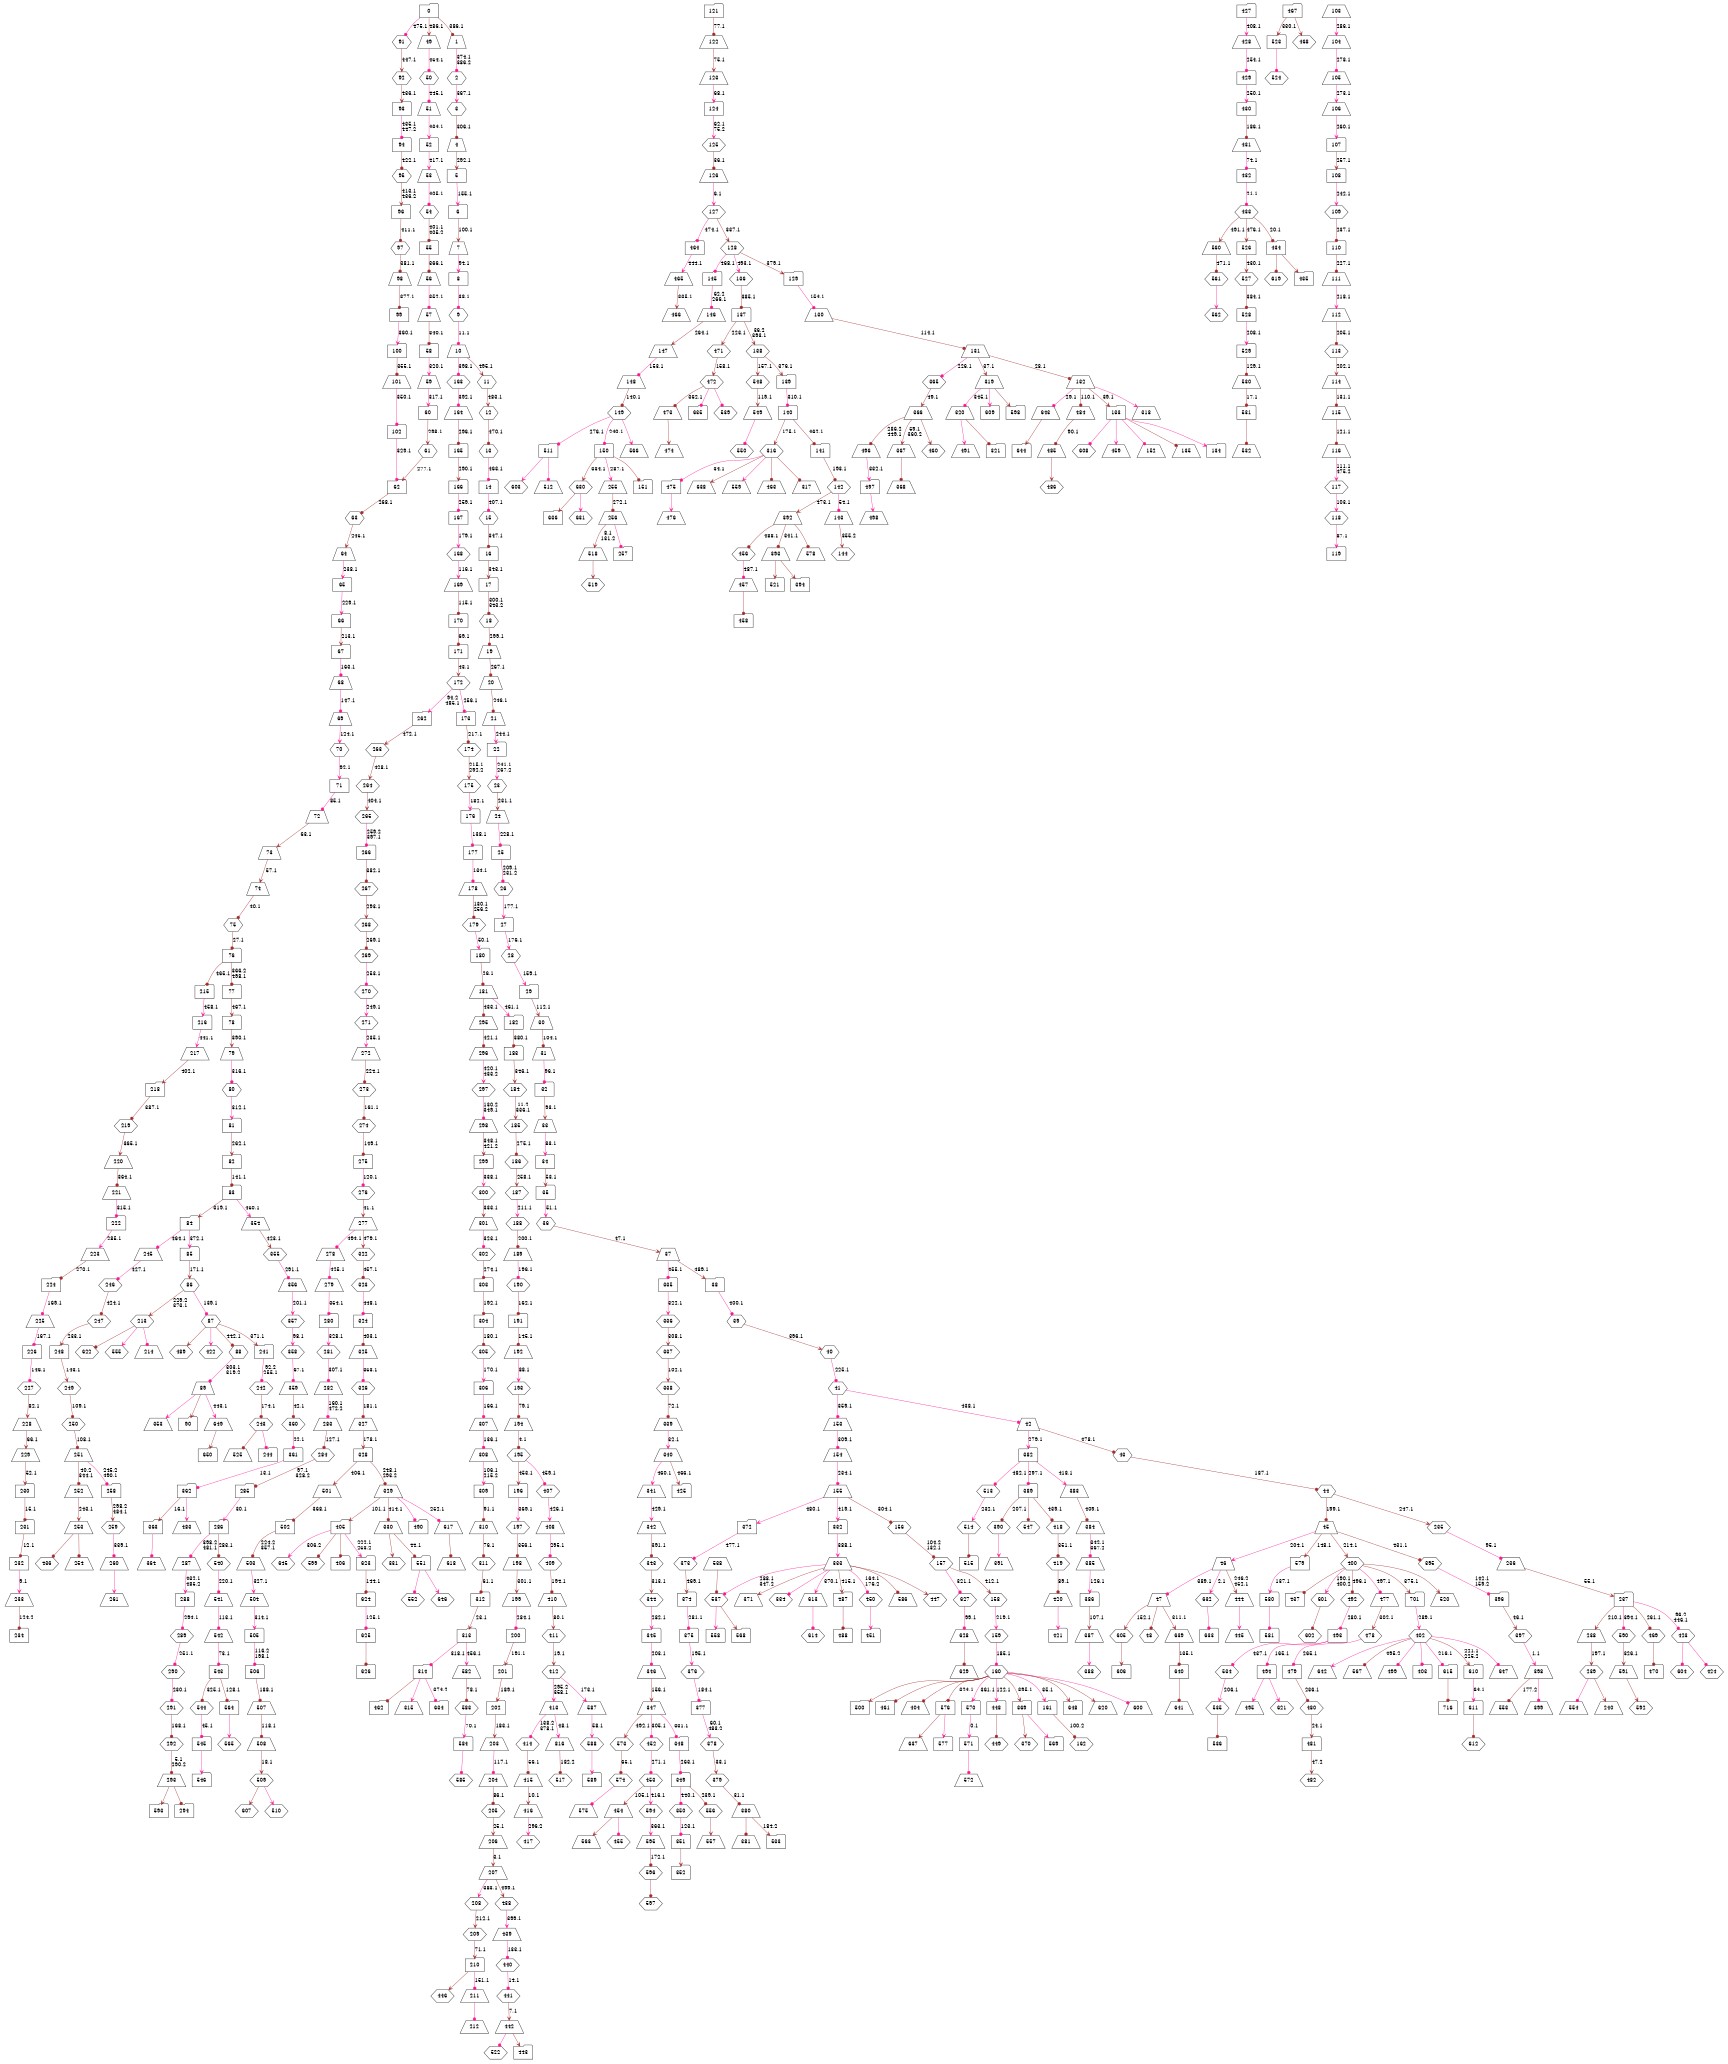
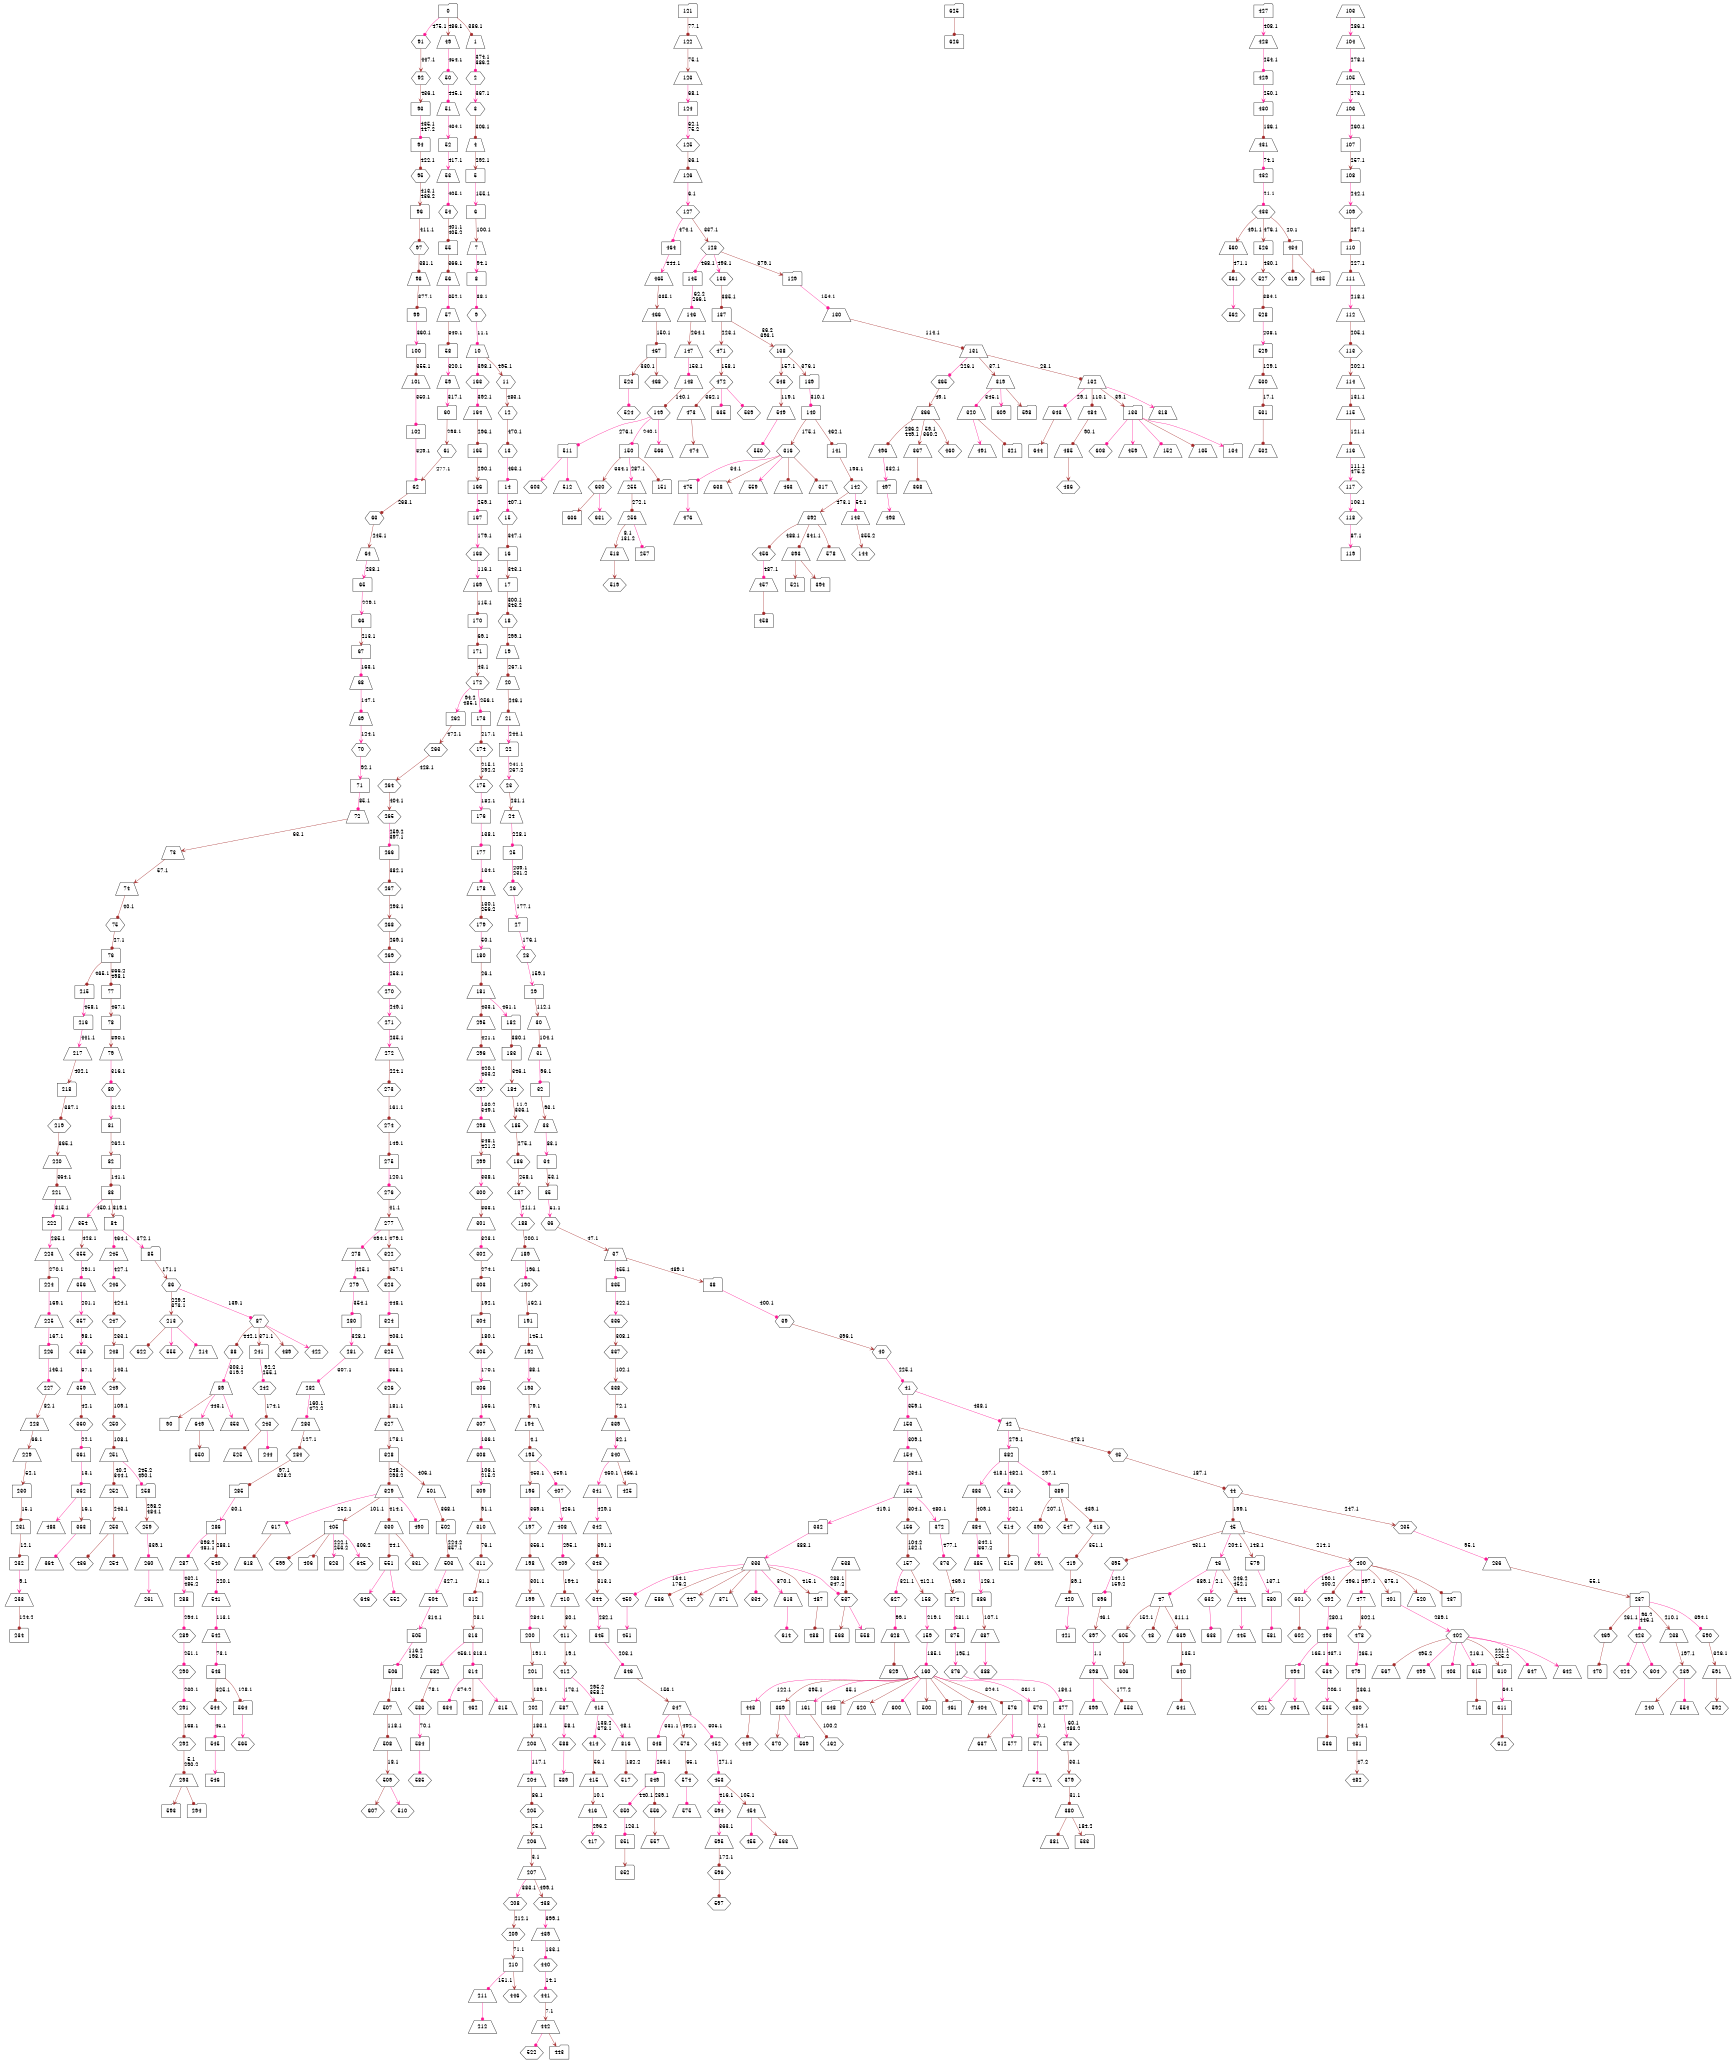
none -> (656, 332)
(366, 1600) -> none
(1415, 1600) -> (1391, 1600)
